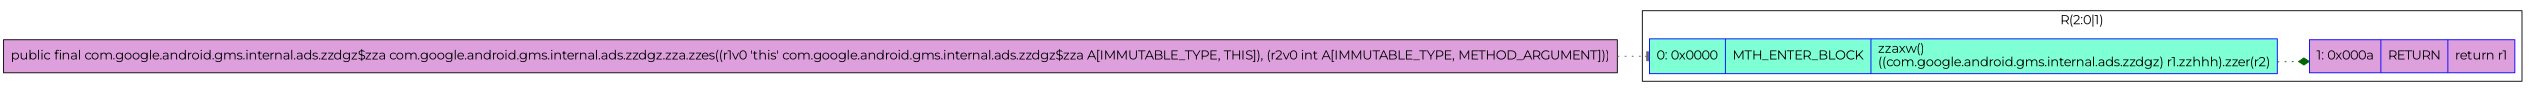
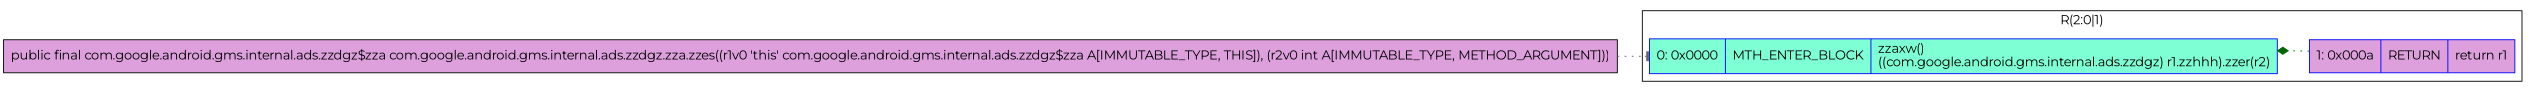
(2288, 62) -> (2299, 51)
